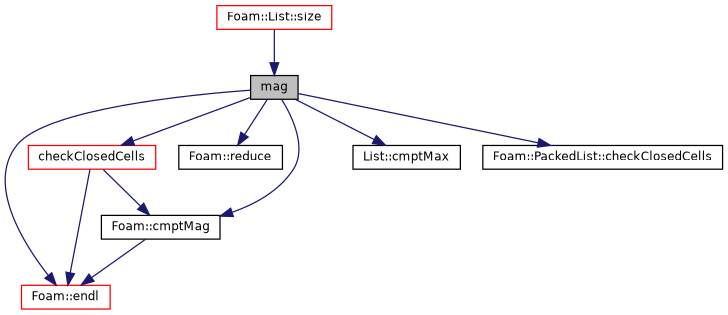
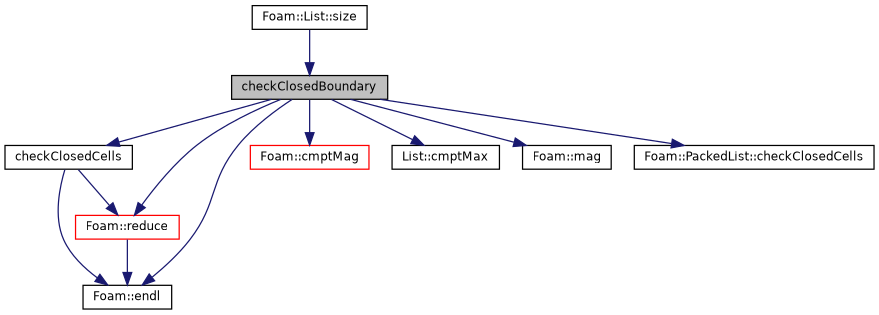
(274, 17) -> (310, 17)
(274, 87) -> (310, 87)
(92, 157) -> (69, 157)
(231, 157) -> (127, 227)
none -> (567, 157)
(122, 188) -> (94, 188)
(161, 227) -> (310, 157)
(119, 258) -> (127, 256)
(66, 297) -> (127, 297)
